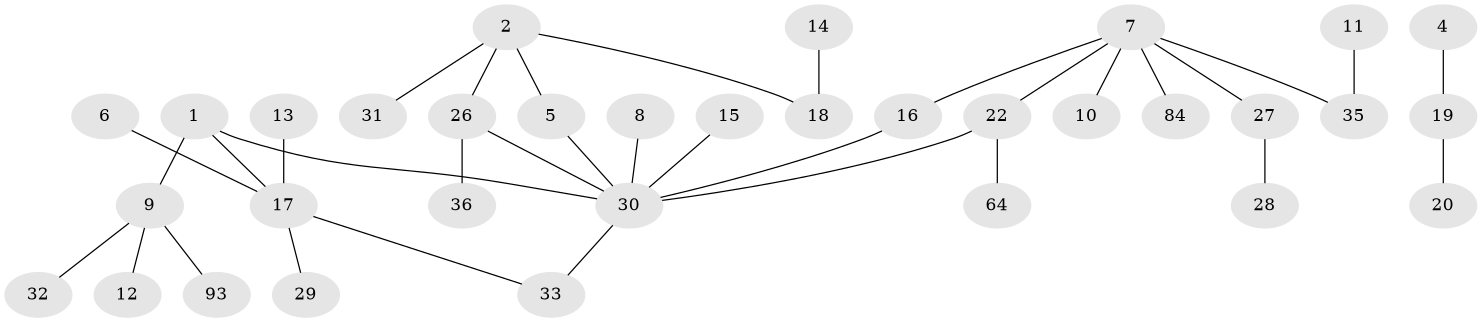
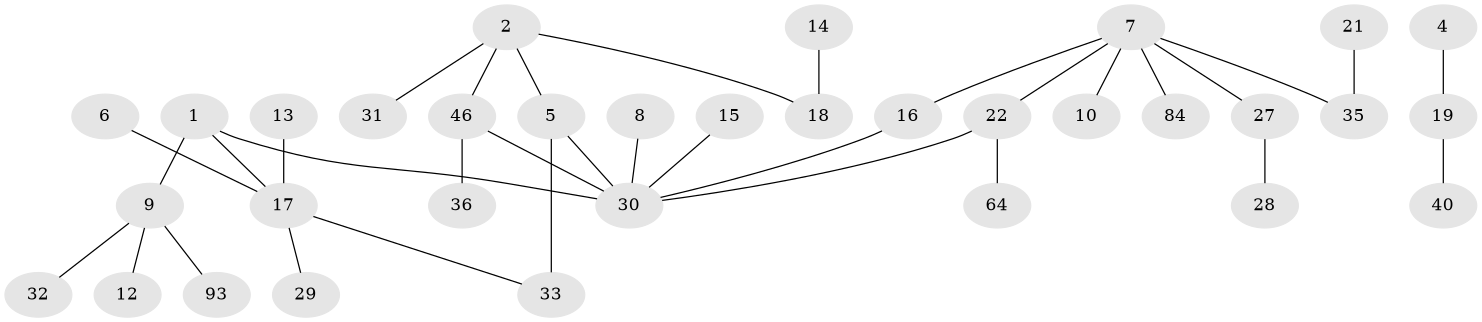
(1354, 27) -> (1354, 27)
(462, 116) -> (462, 116)
(1443, 206) -> (1443, 206)
(590, 250) -> (551, 206)
